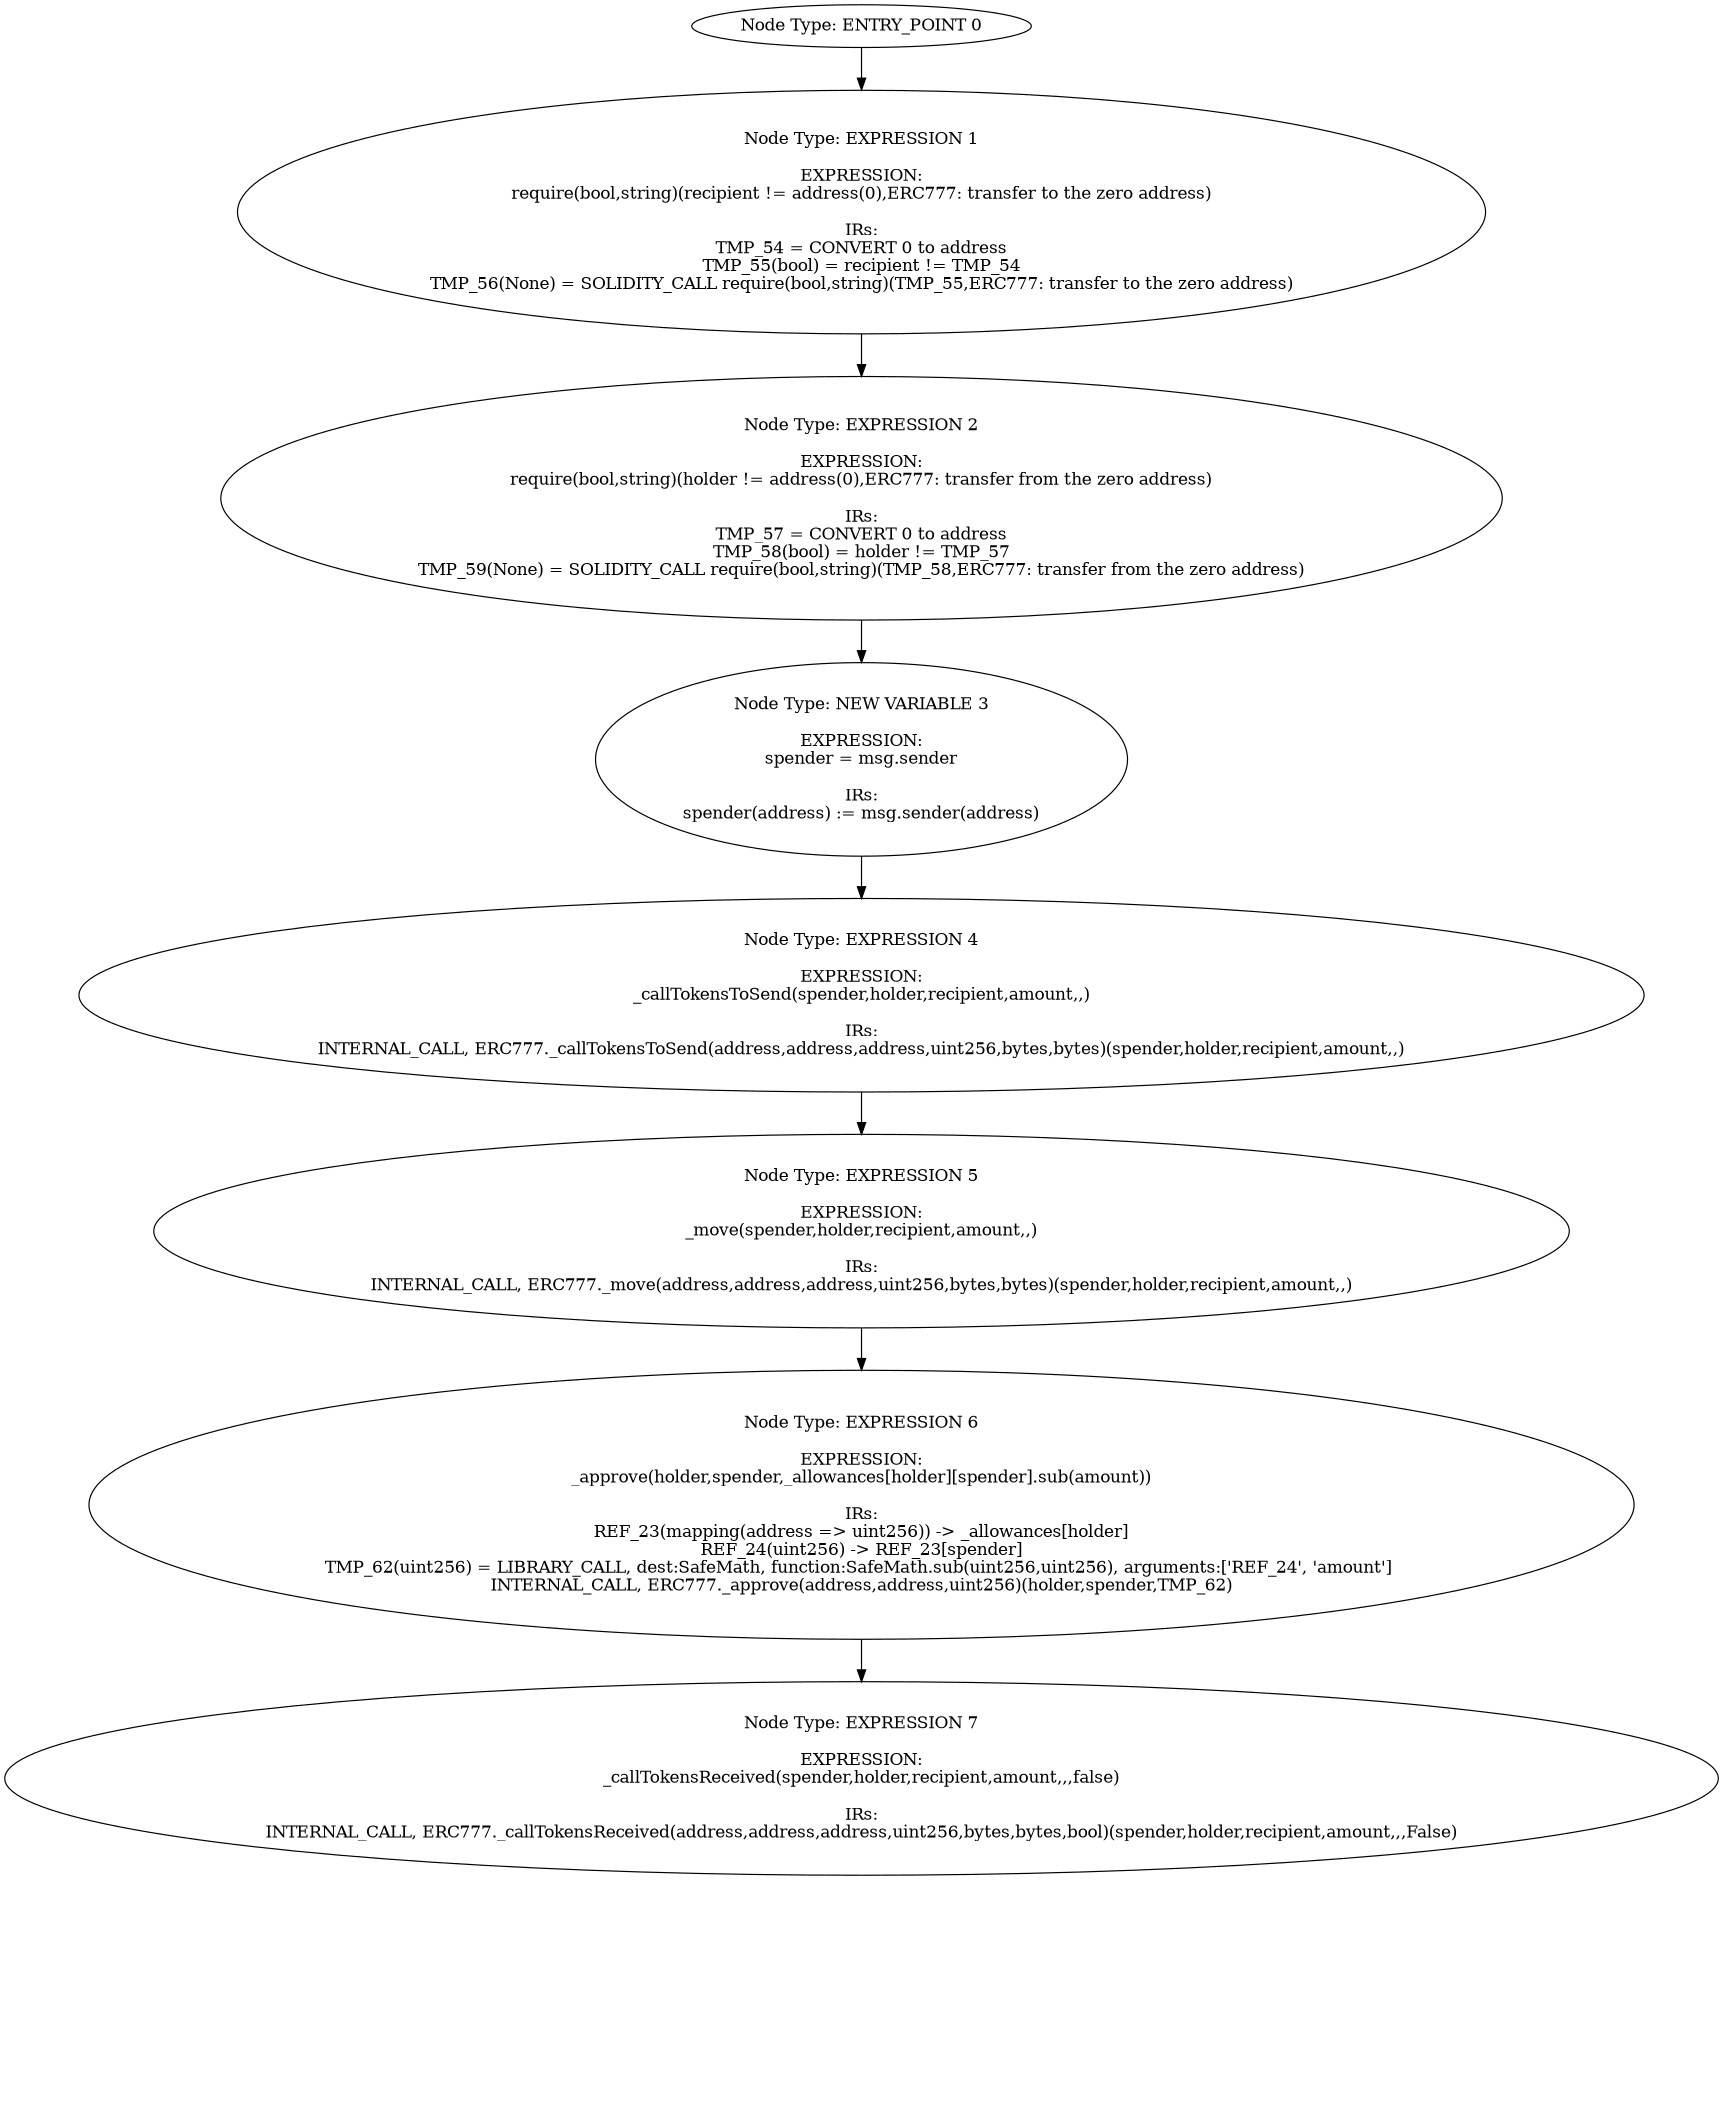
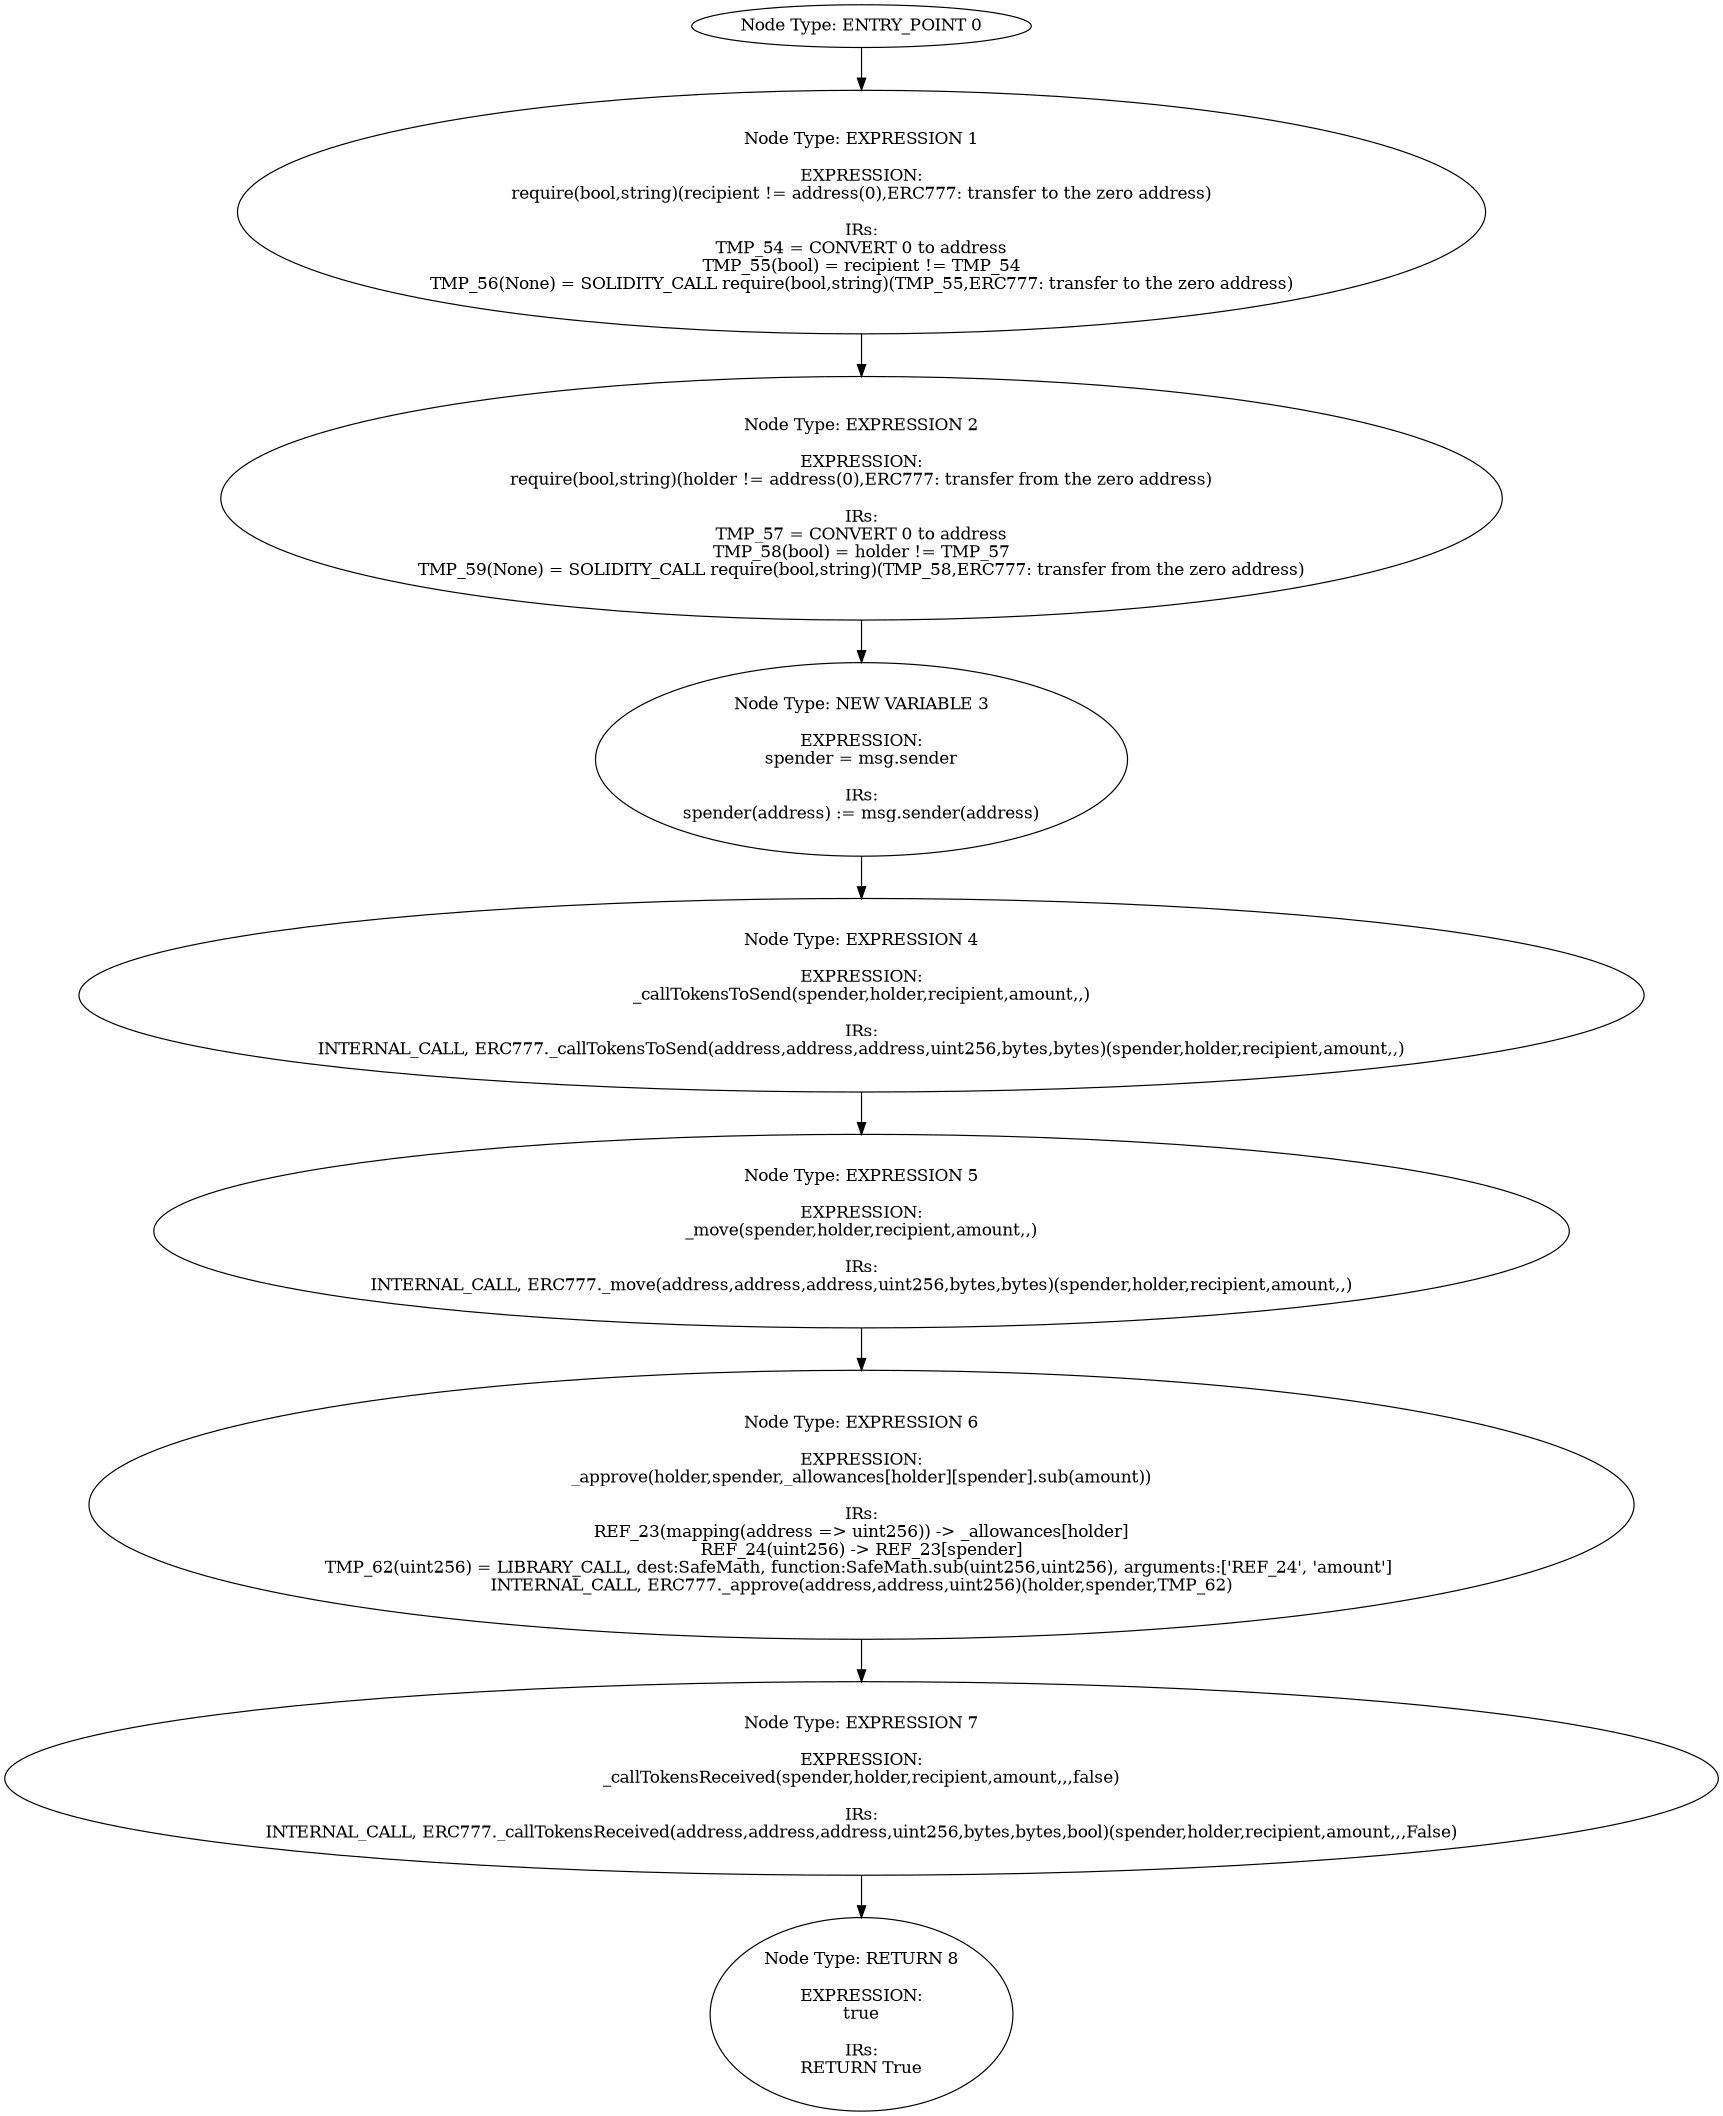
none -> (862, 2014)
